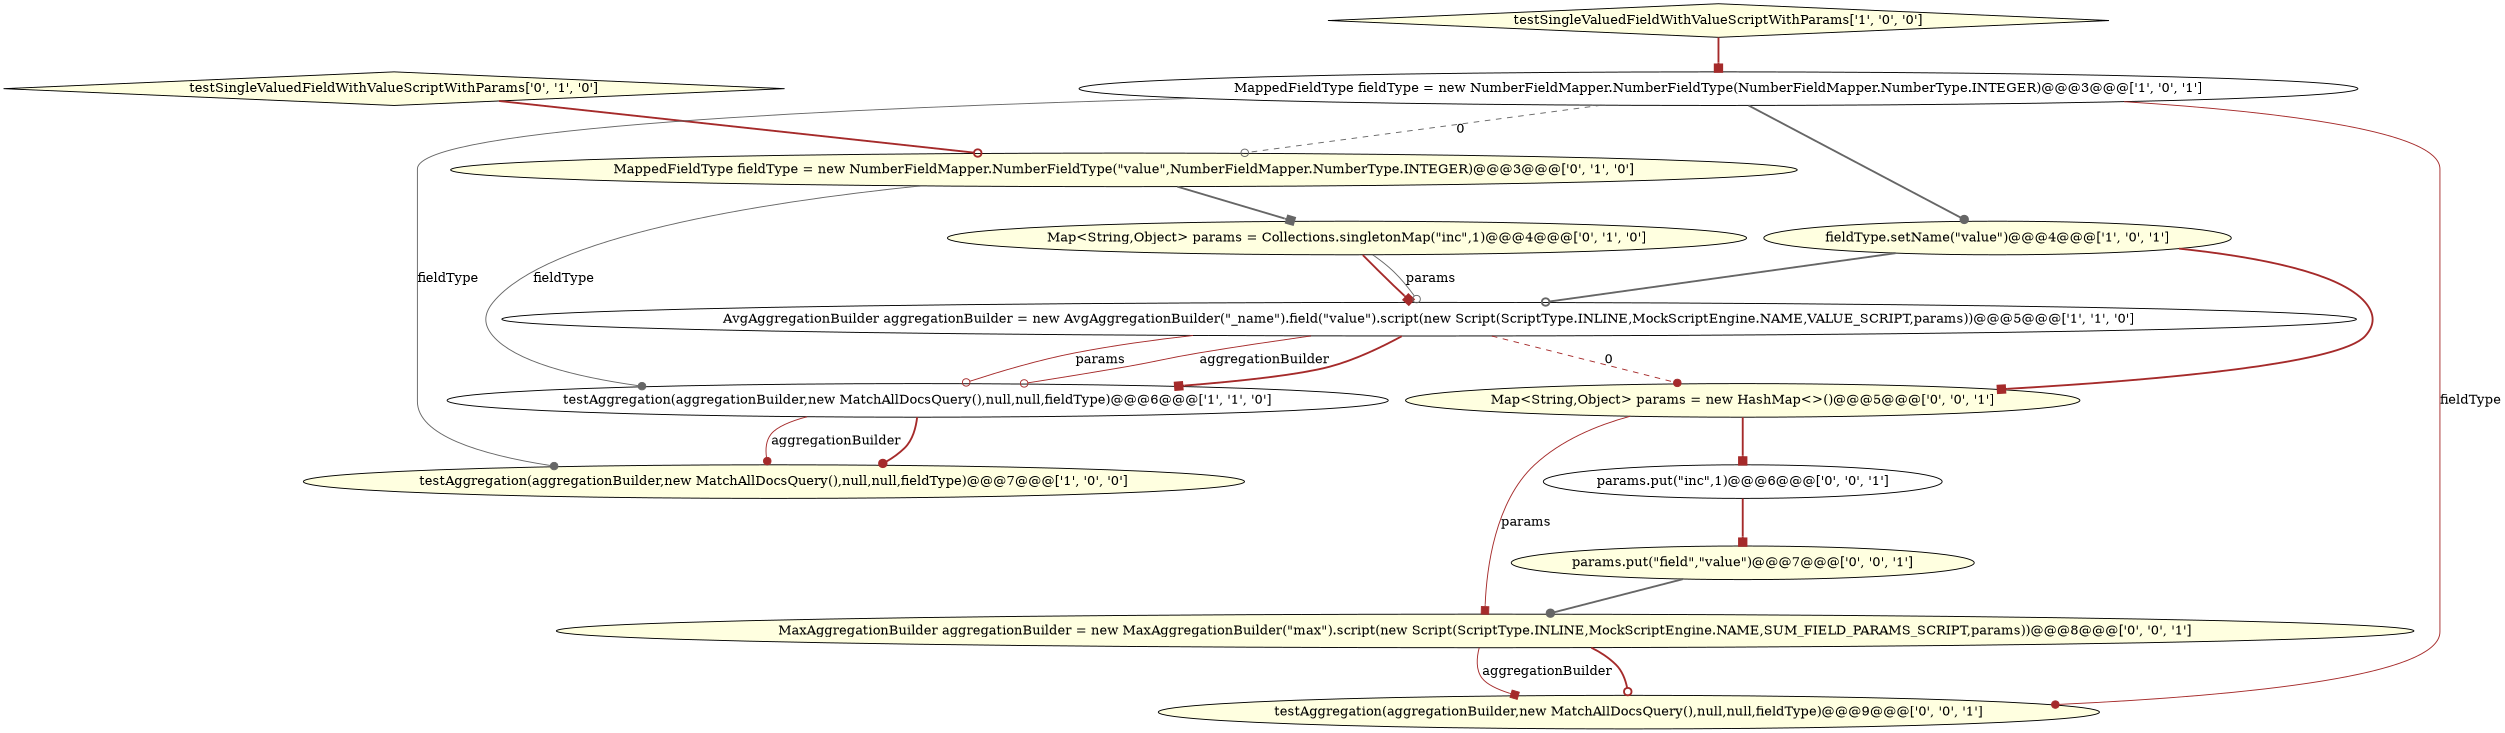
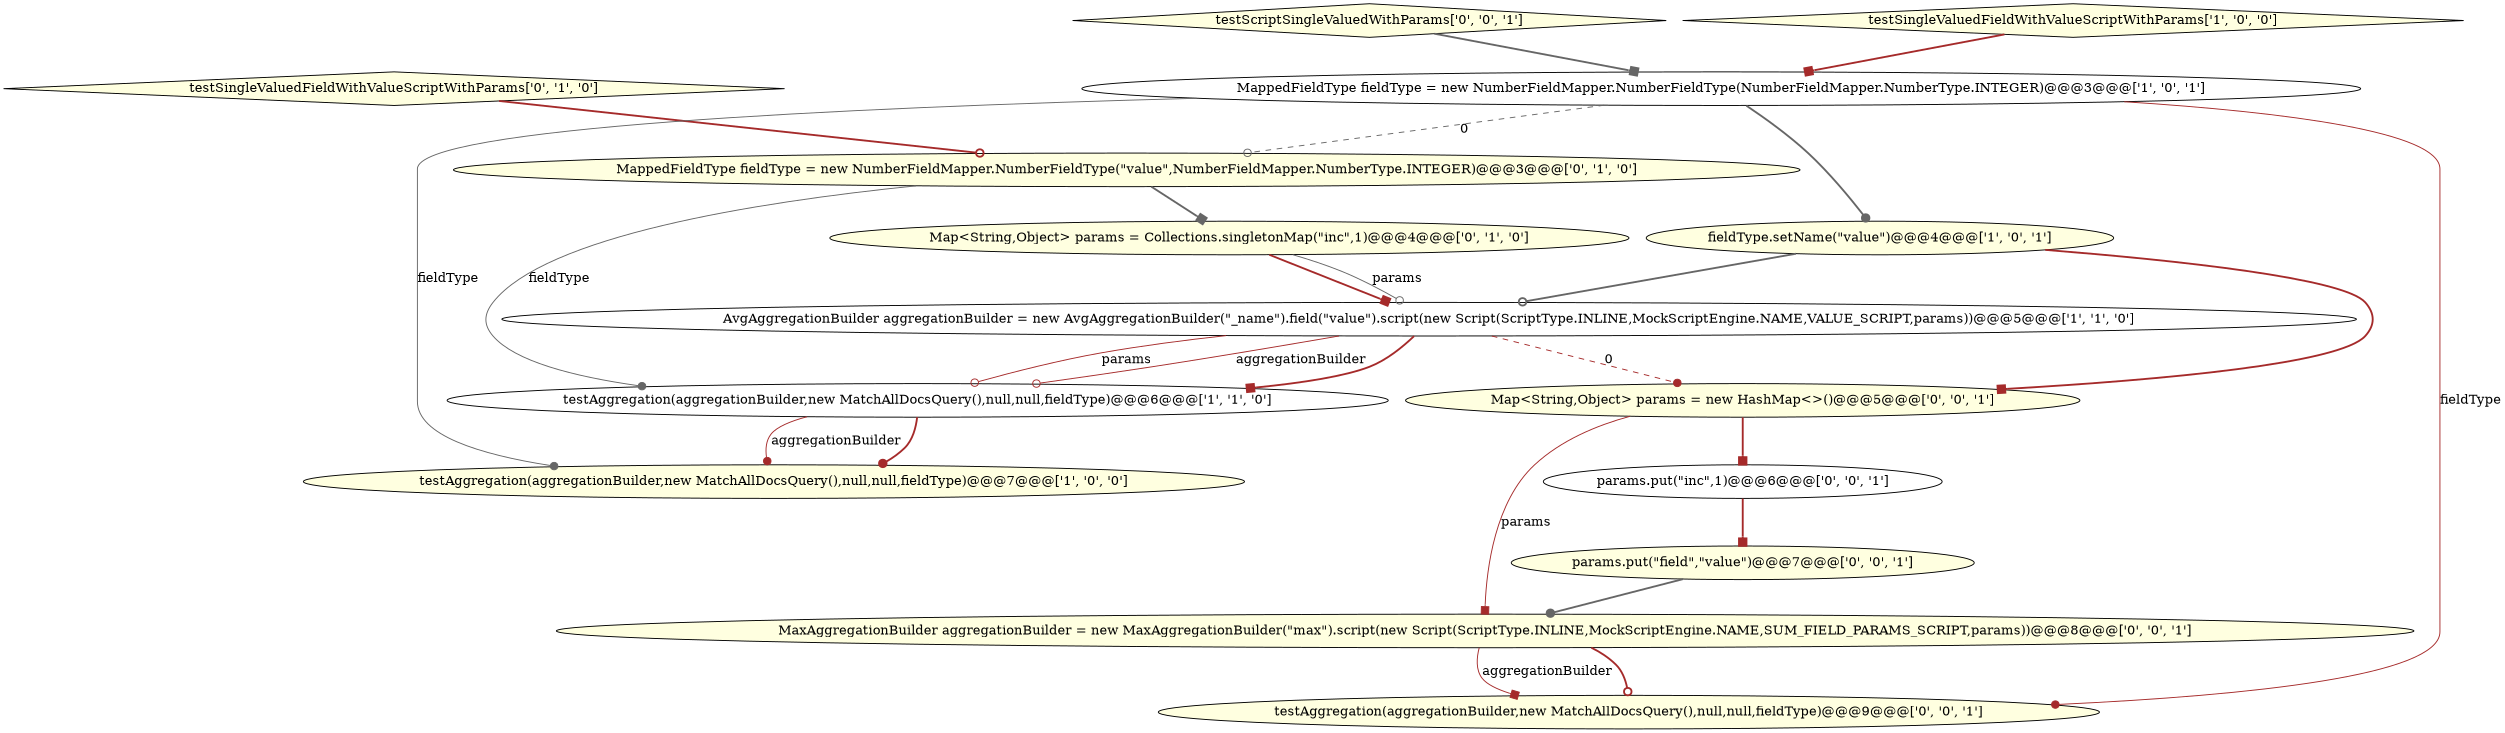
none -> (1369, 21)
